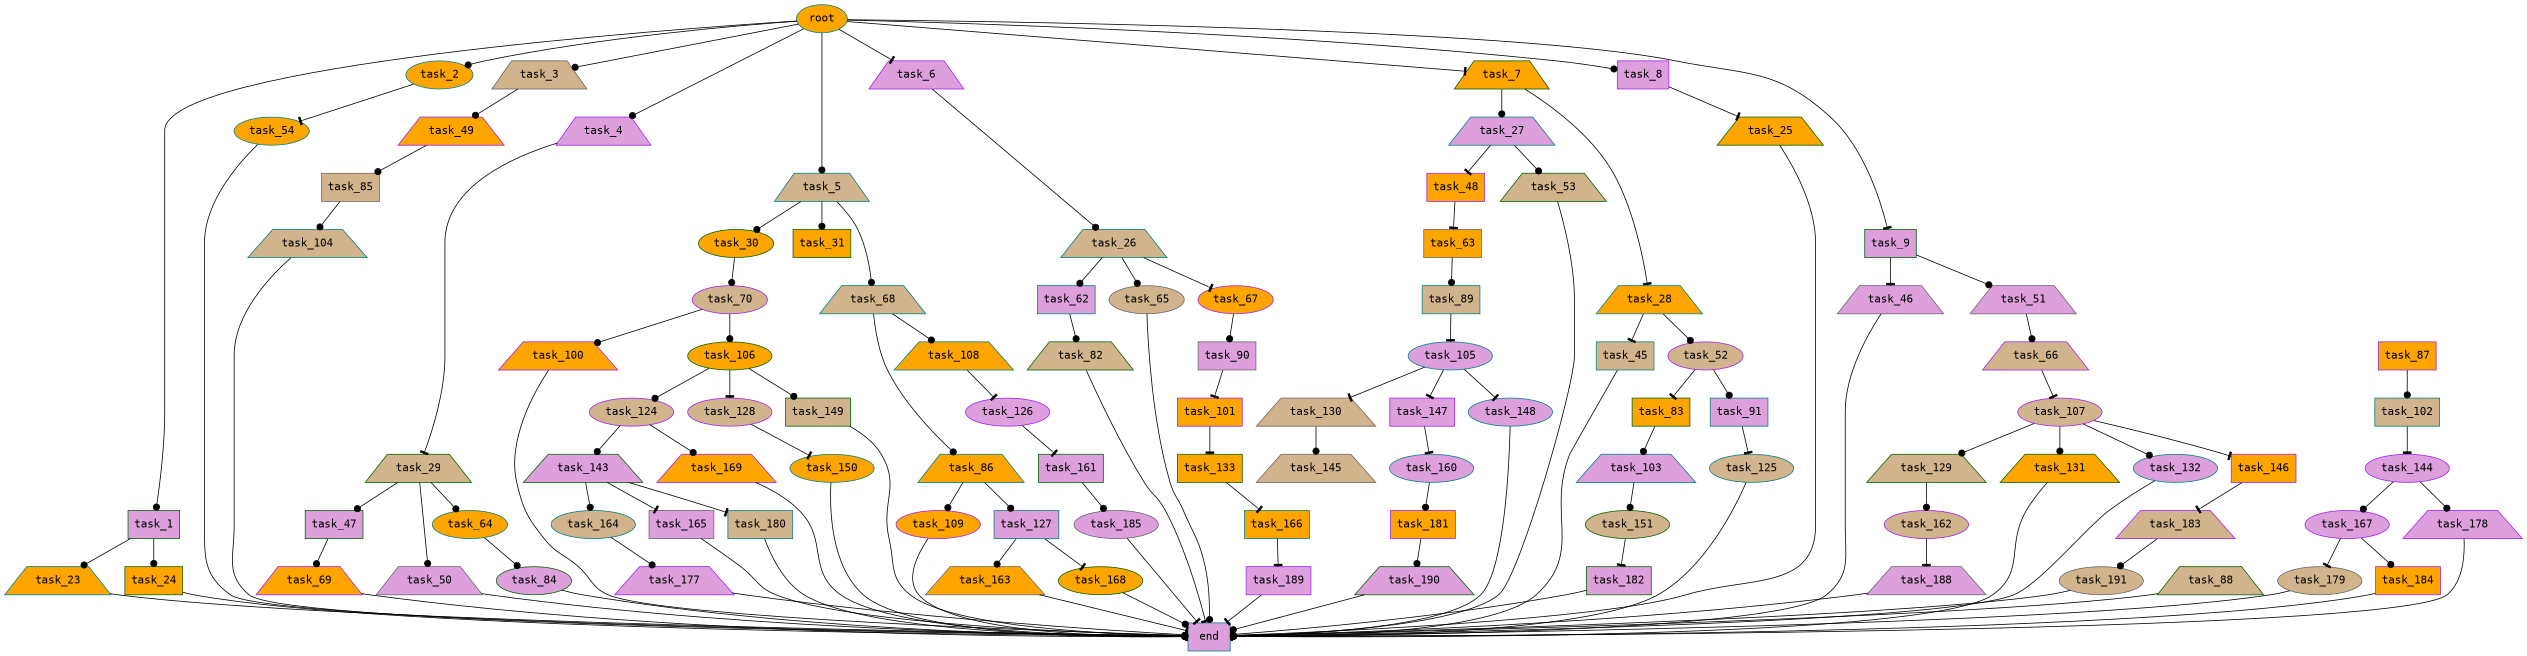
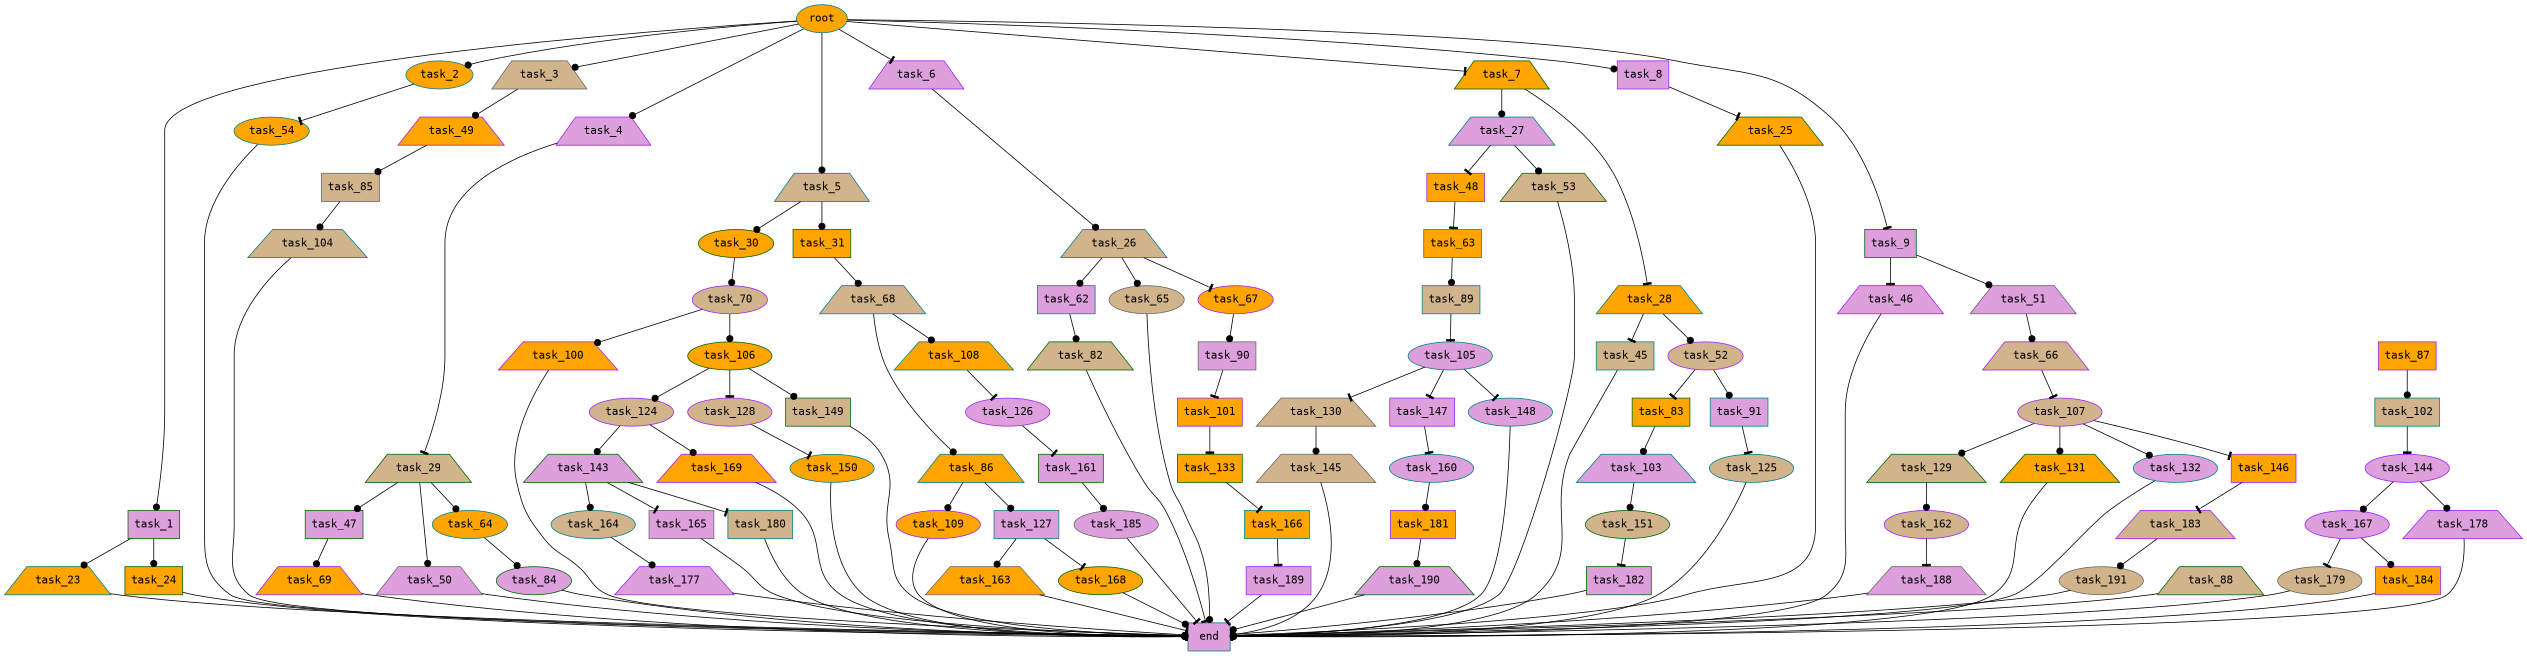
(861, 237) -> (845, 269)
(1891, 300) -> (1891, 300)
none -> (1323, 585)
